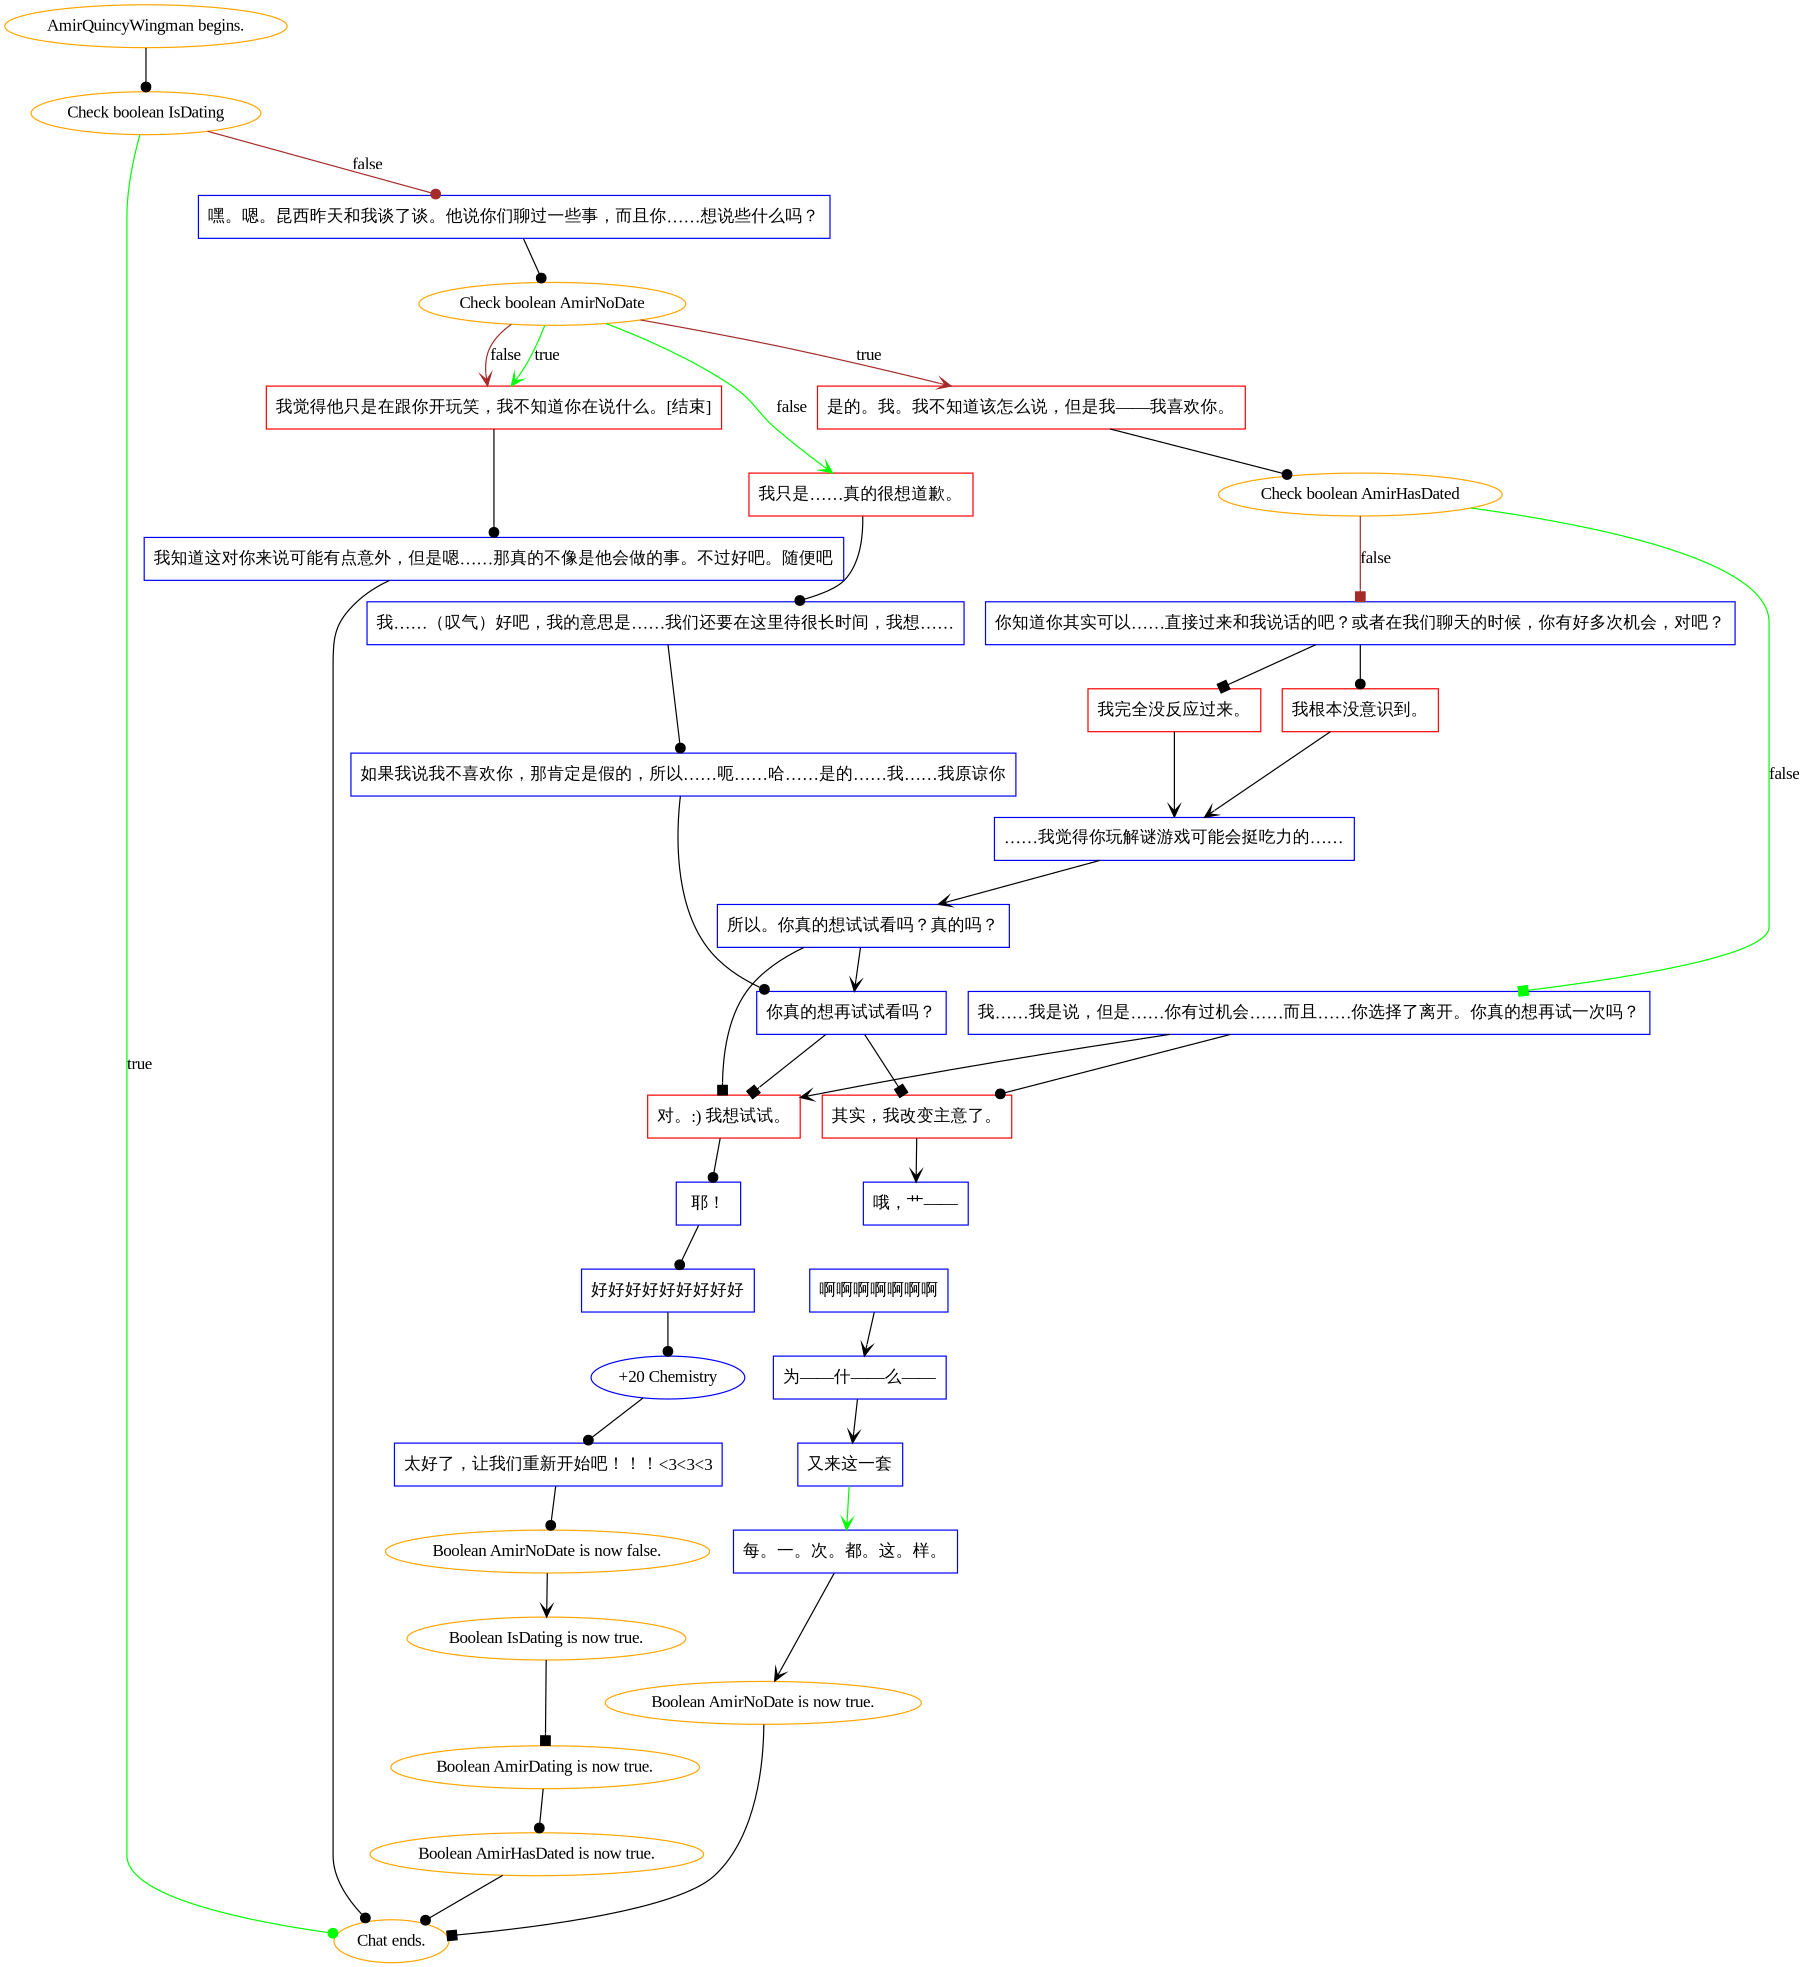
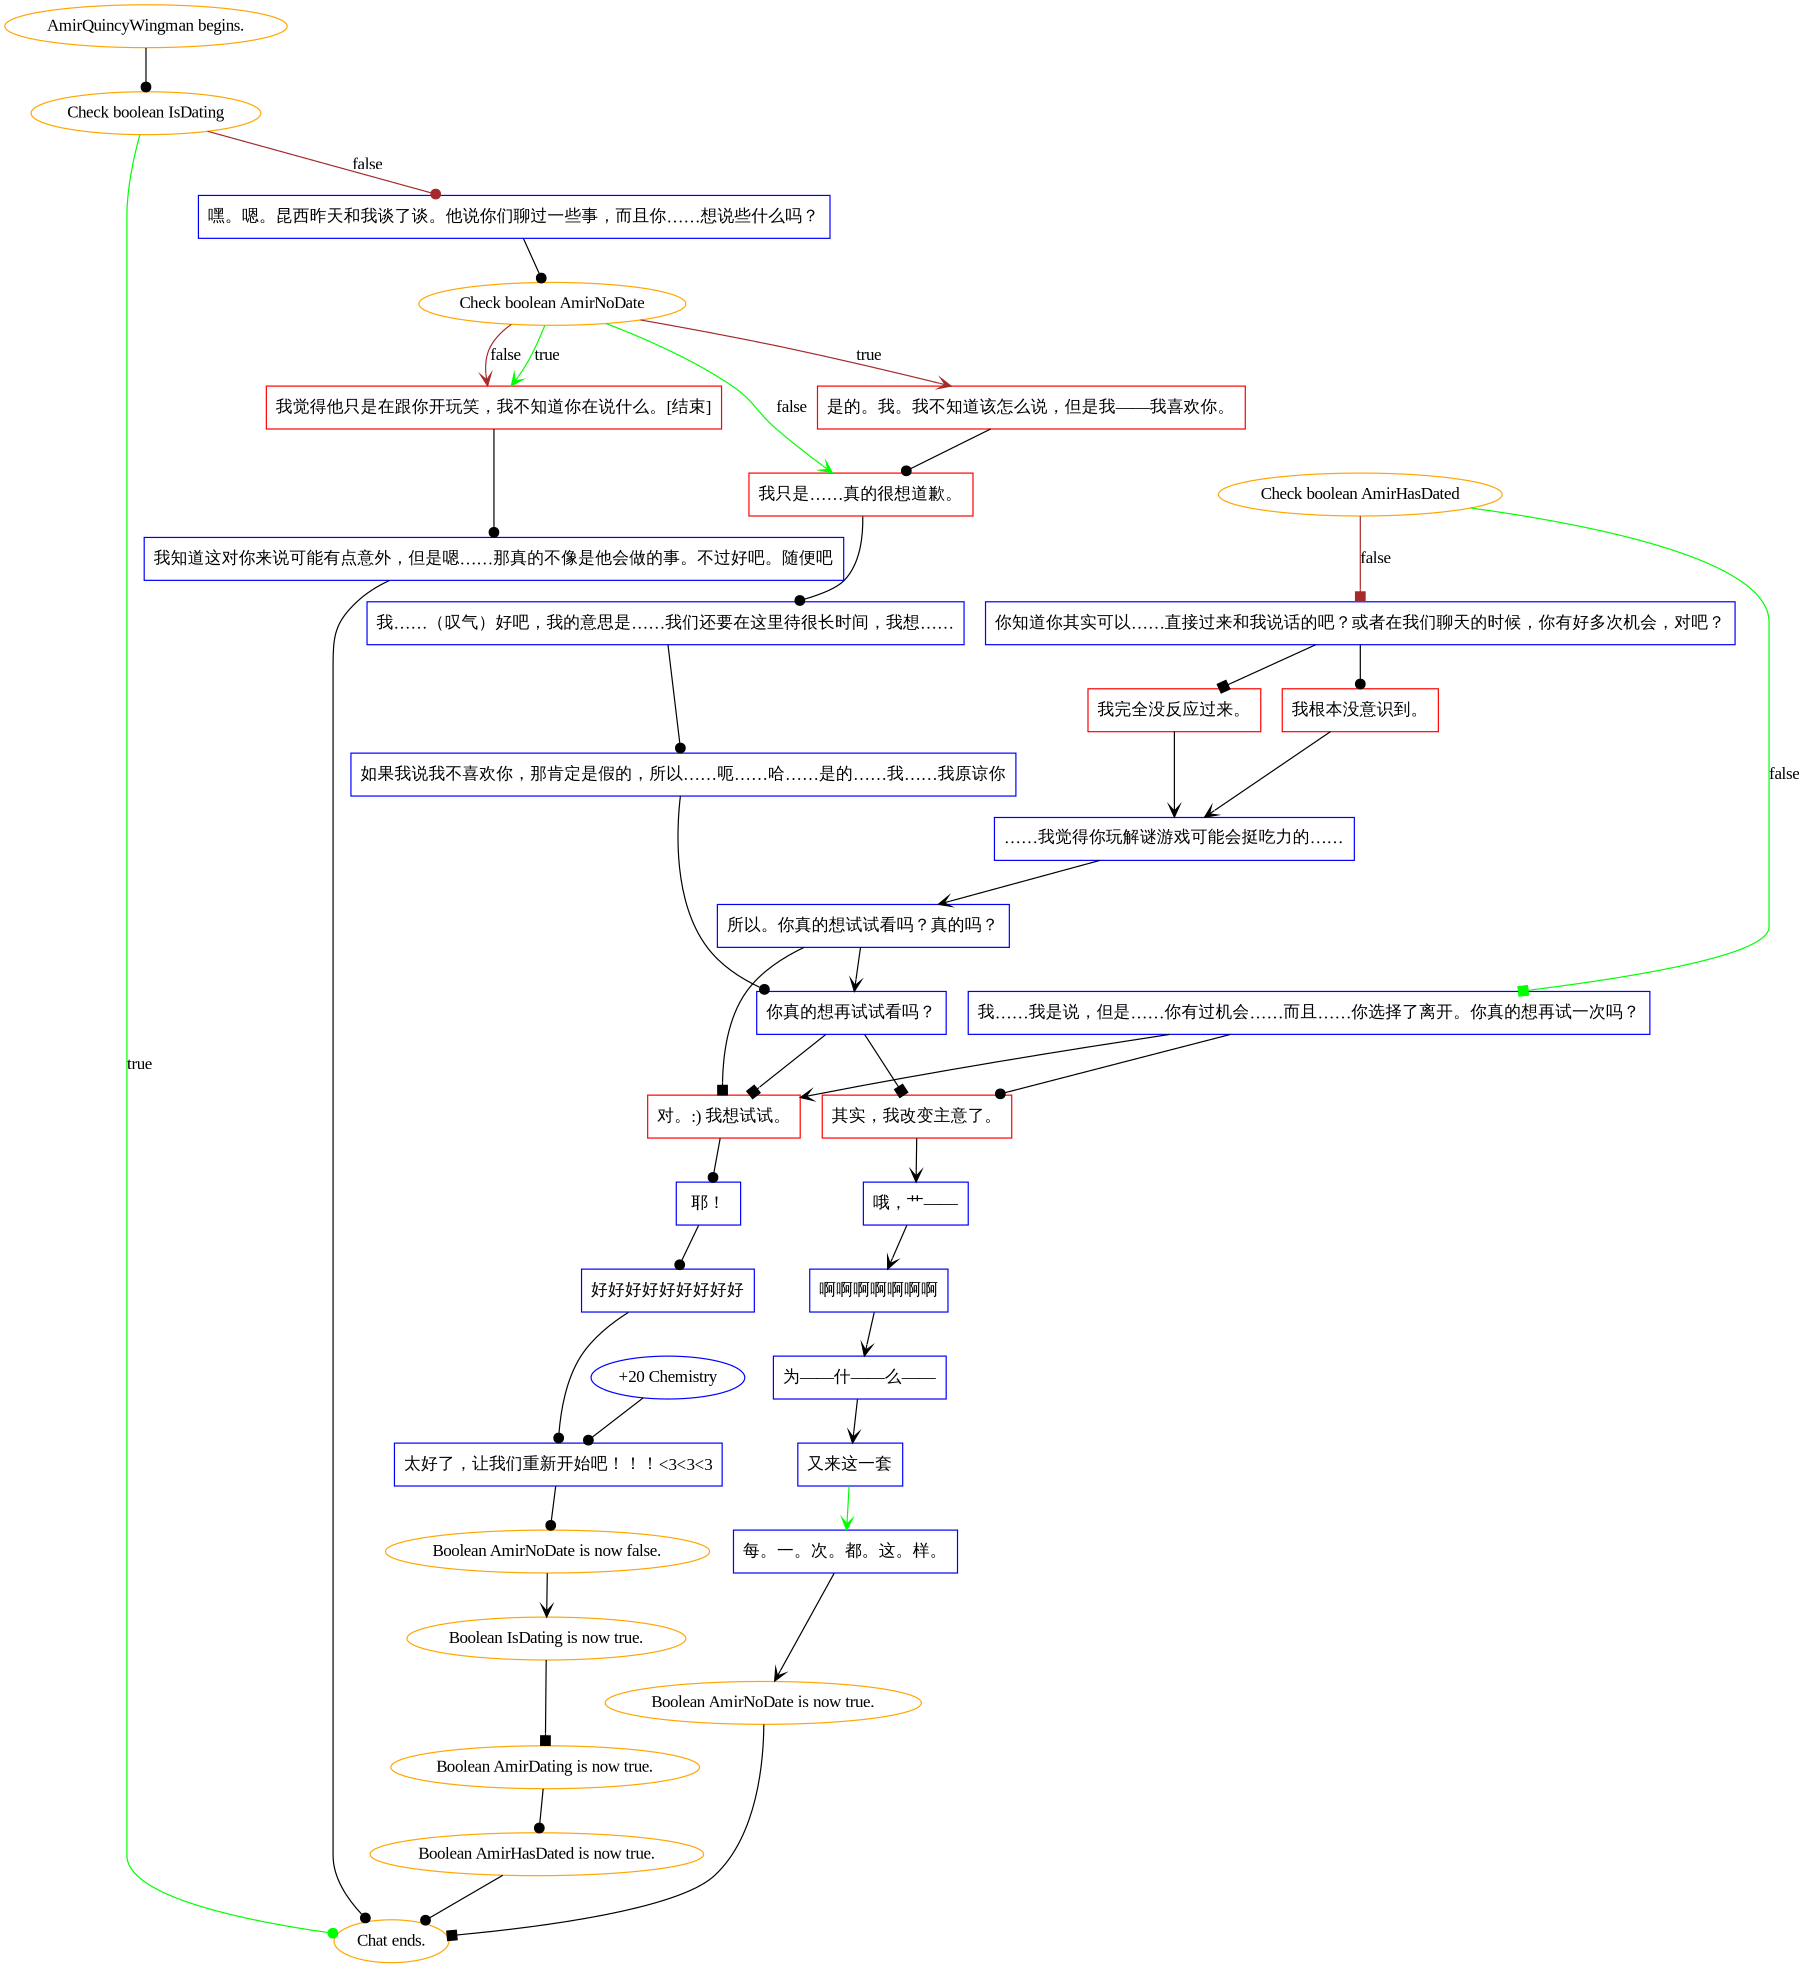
(1196, 451) -> (951, 449)
none -> (900, 1242)
(668, 1329) -> (577, 1363)
